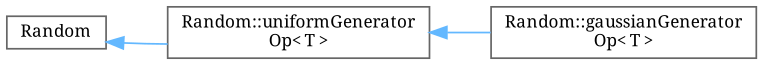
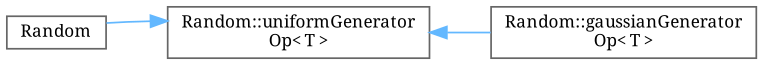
(146, 44) -> (128, 22)
